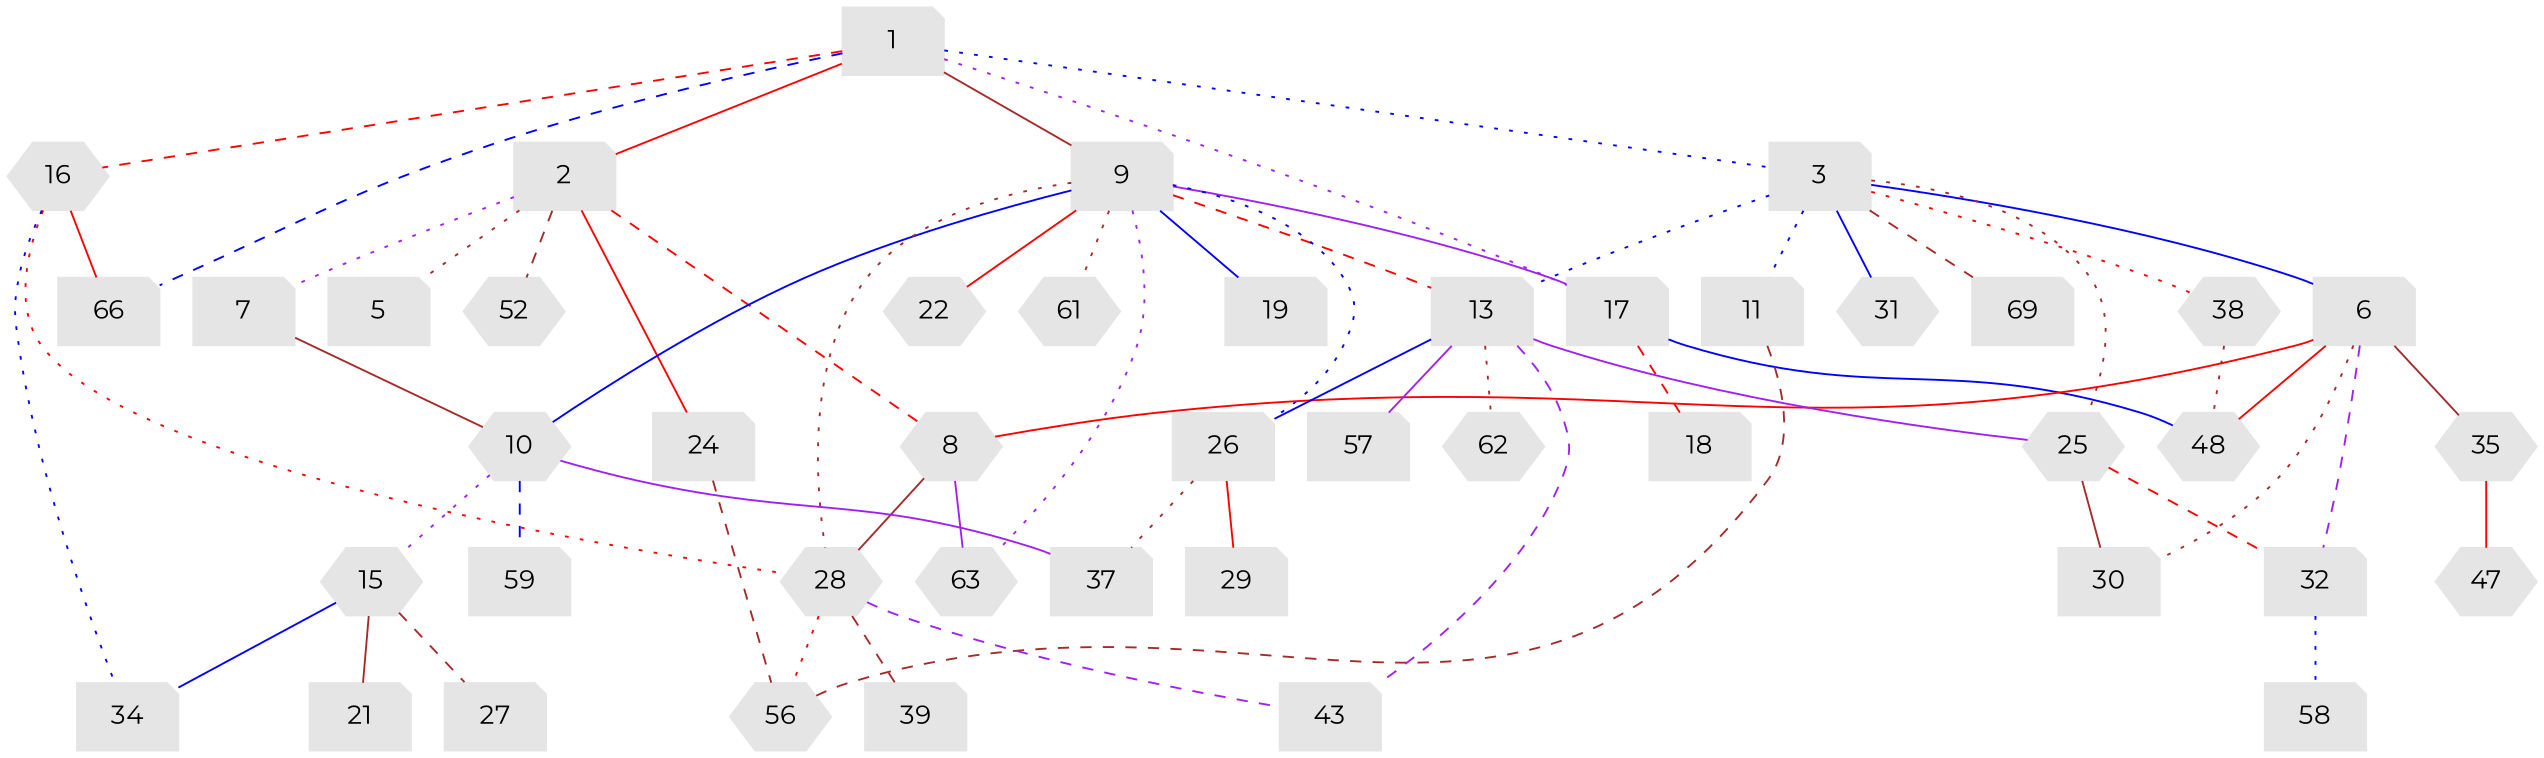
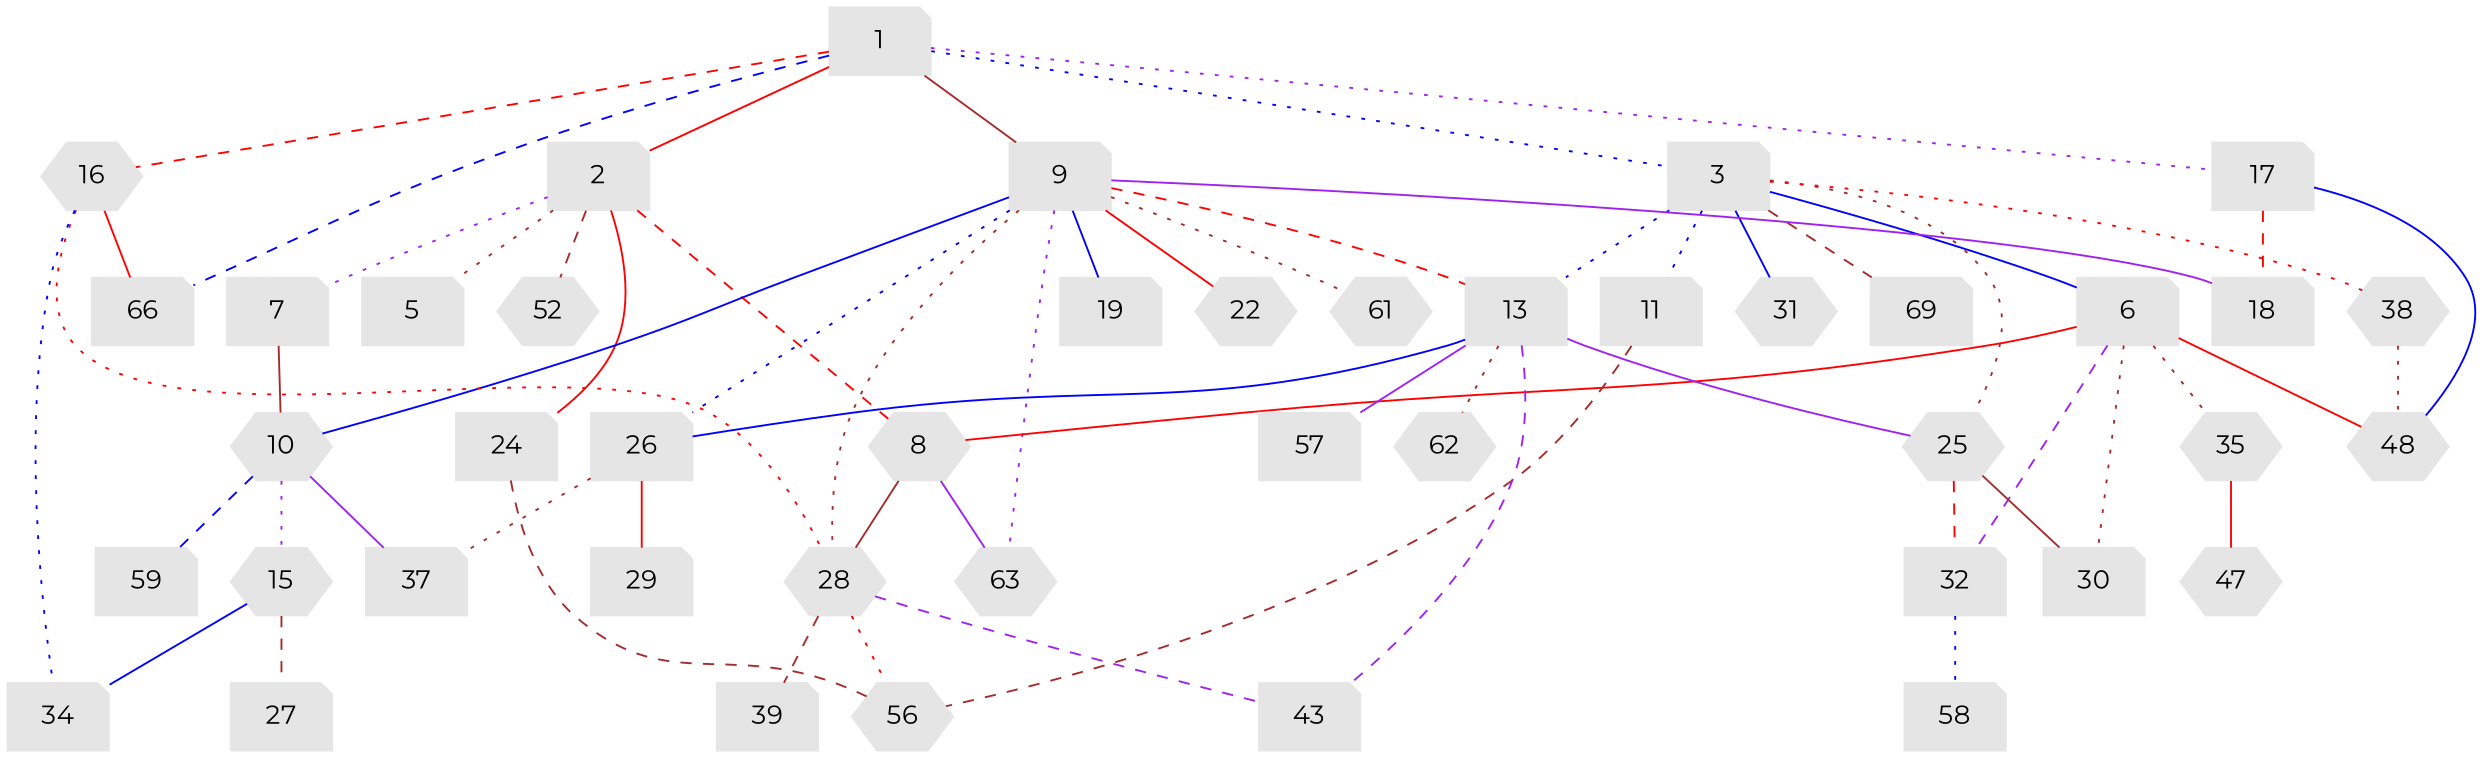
(1372, 227) -> (1636, 210)
(2427, 381) -> (2180, 379)
(360, 717) -> none
